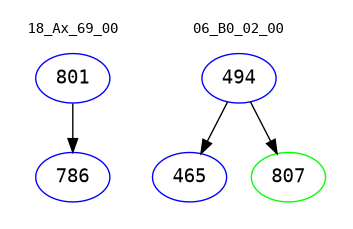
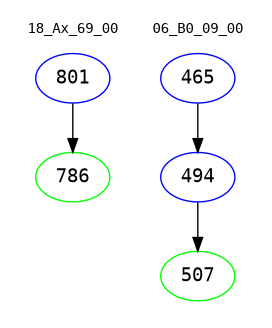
(239, 30) -> (198, 30)
(217, 122) -> (198, 121)
(73, 177) -> (73, 177)
(288, 177) -> (198, 276)
